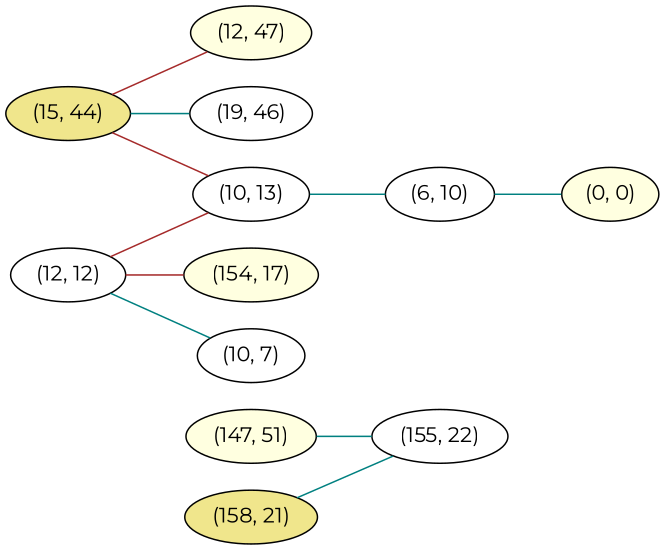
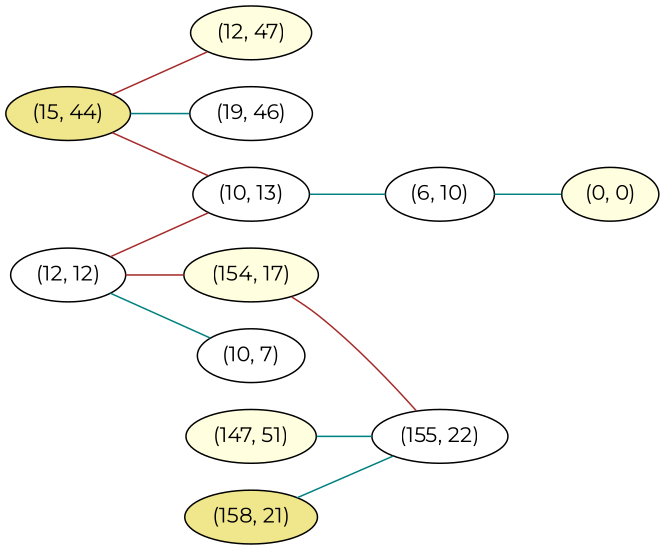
none -> (358, 350)
